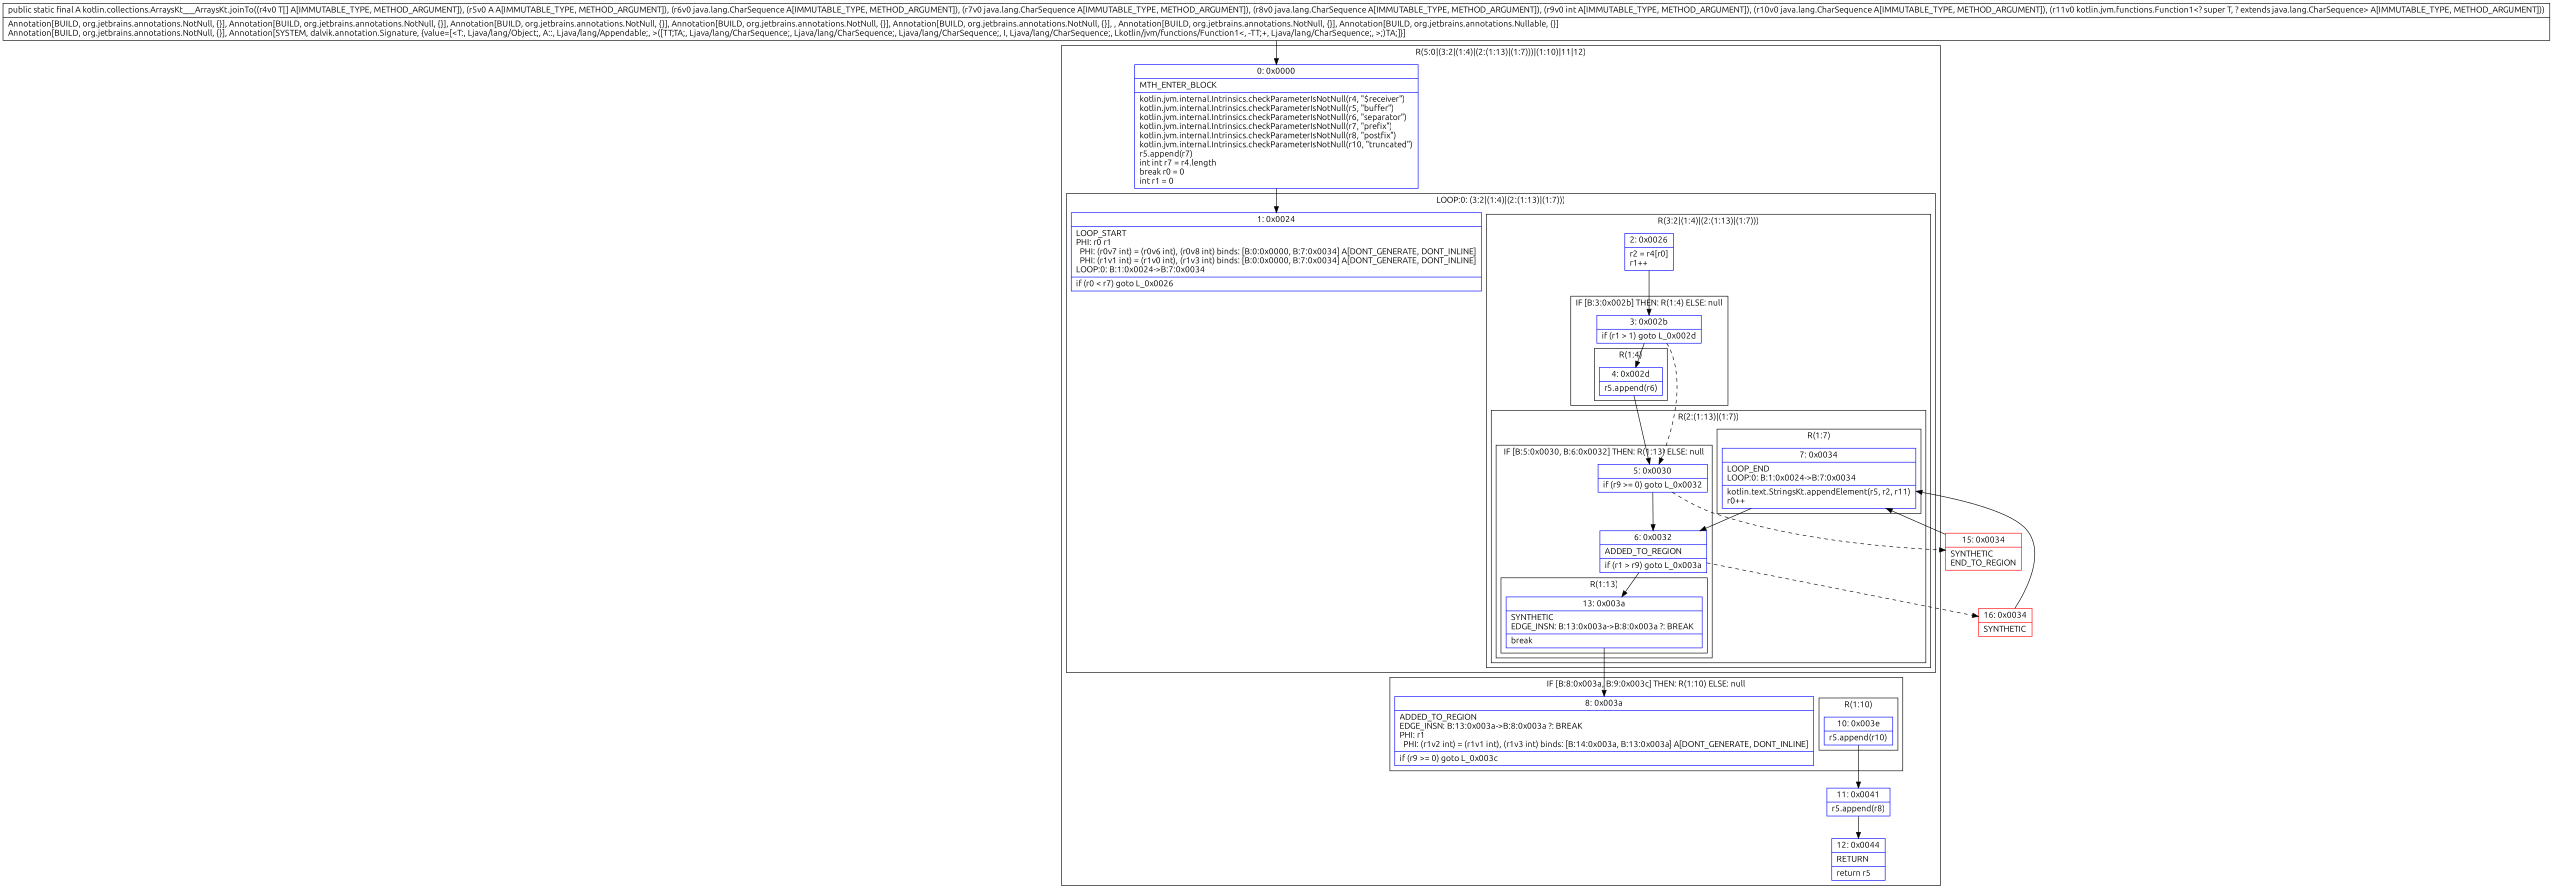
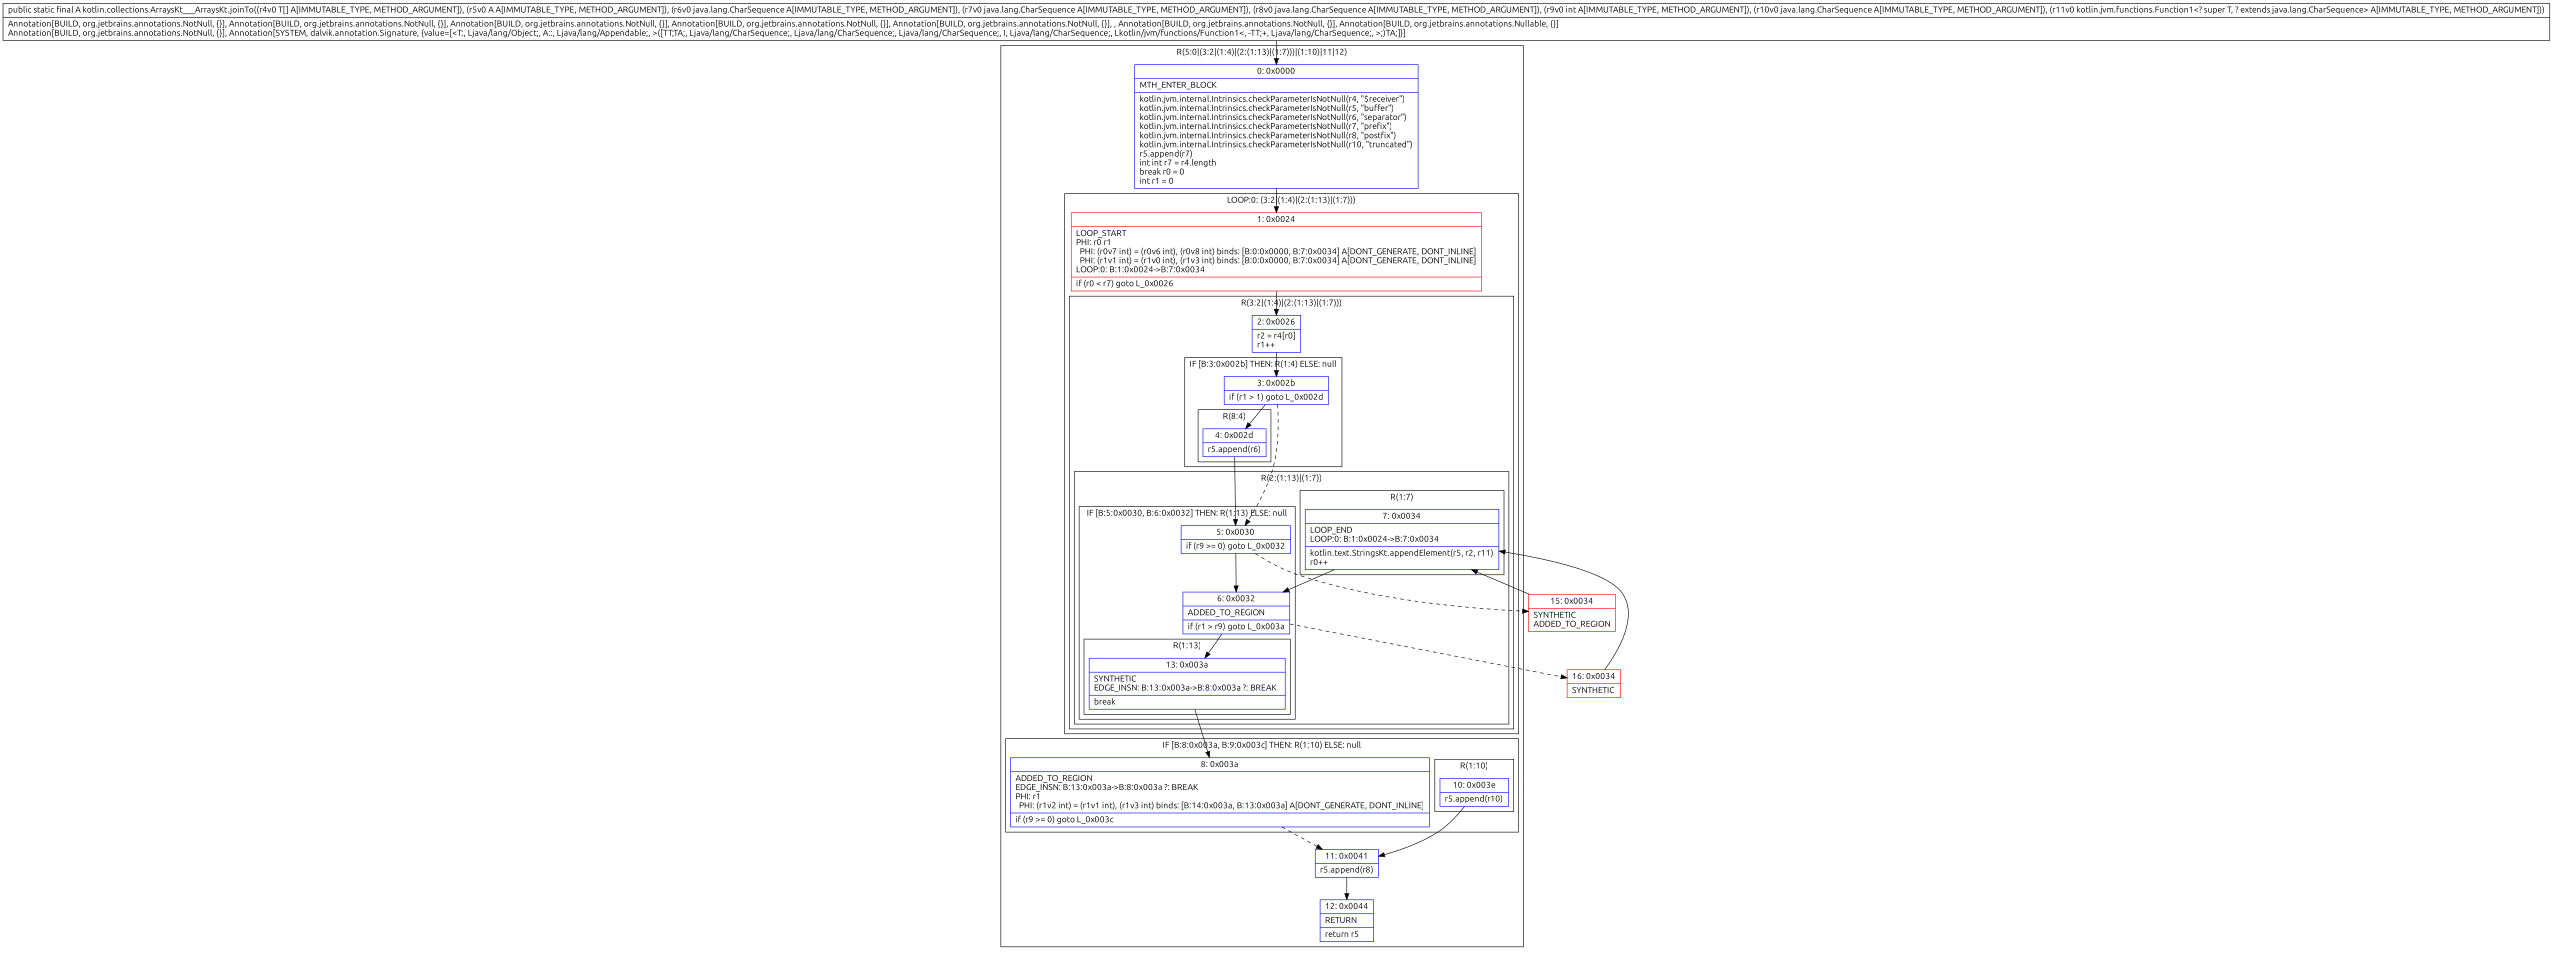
(1276, 252) -> (1276, 252)
none -> (1276, 300)
(1631, 355) -> (1235, 417)
(1983, 563) -> (1572, 624)
none -> (1299, 837)
